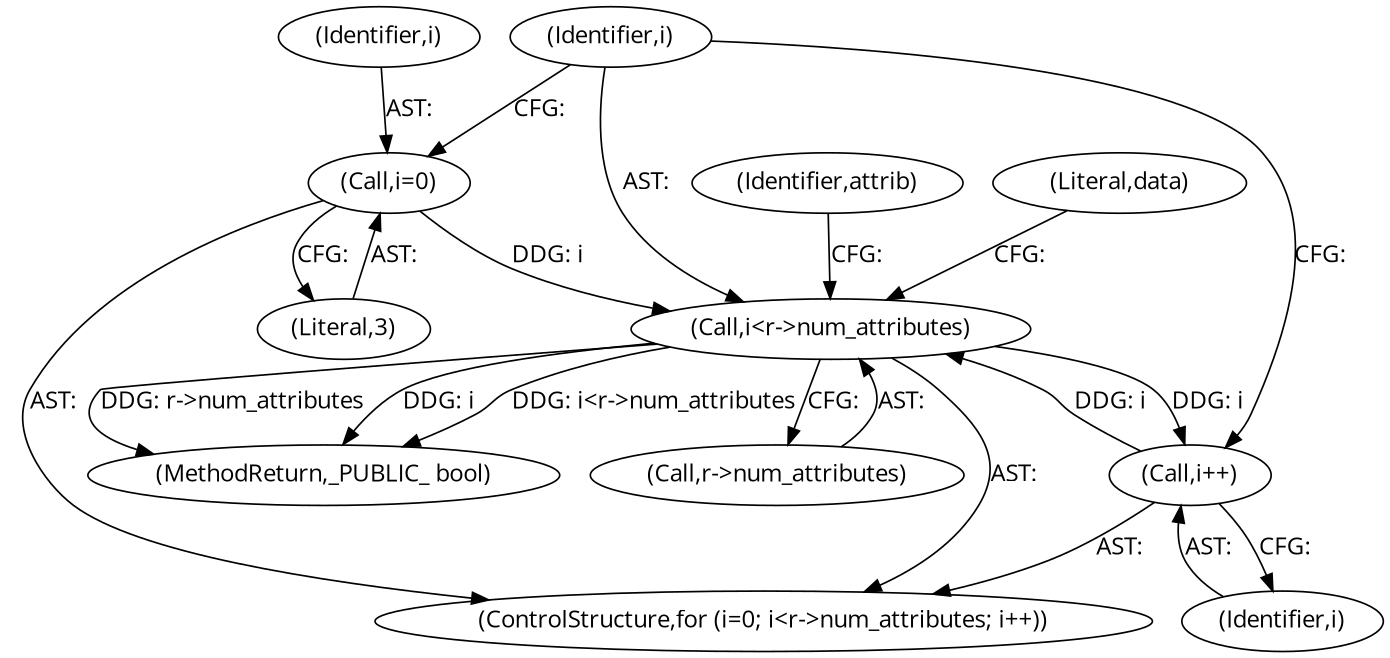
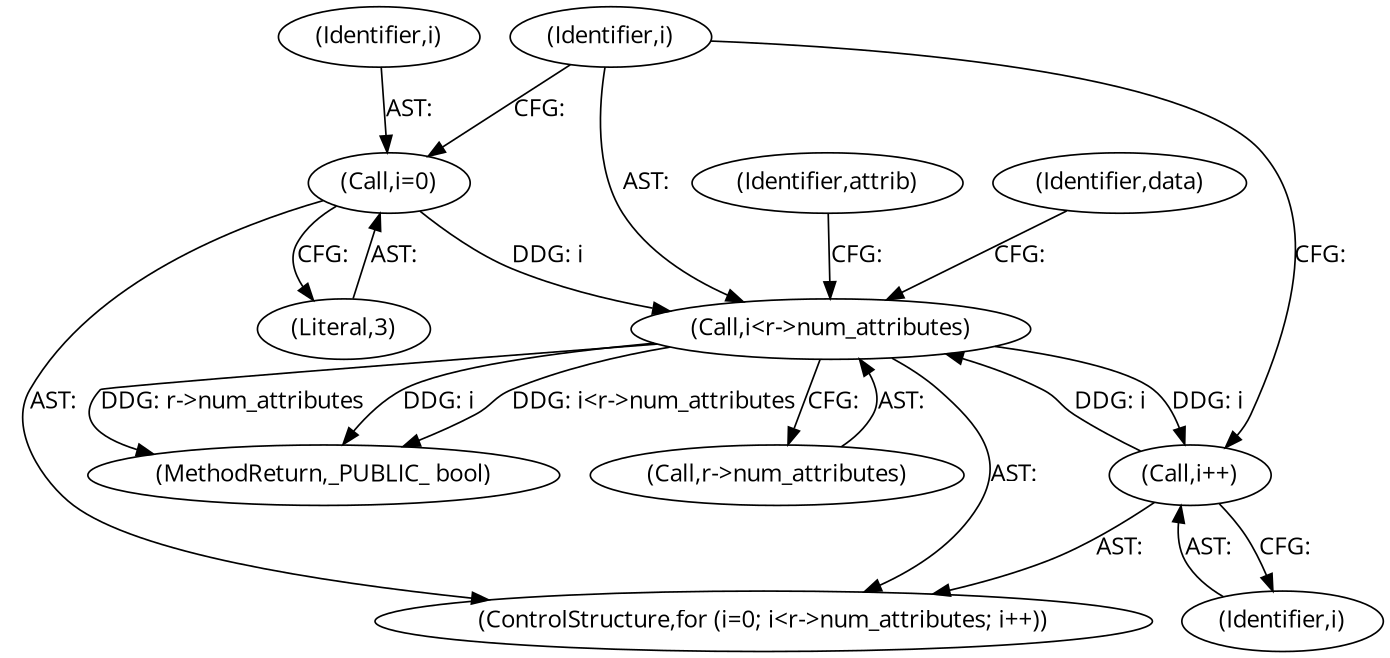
(1120, 183) -> (1120, 183)
